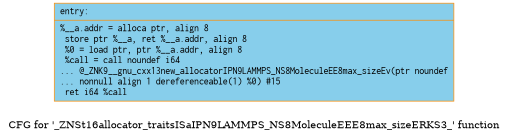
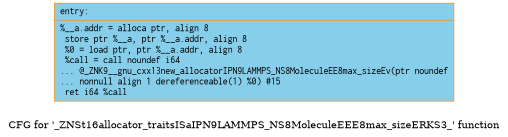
(154, 39) -> (154, 39)
